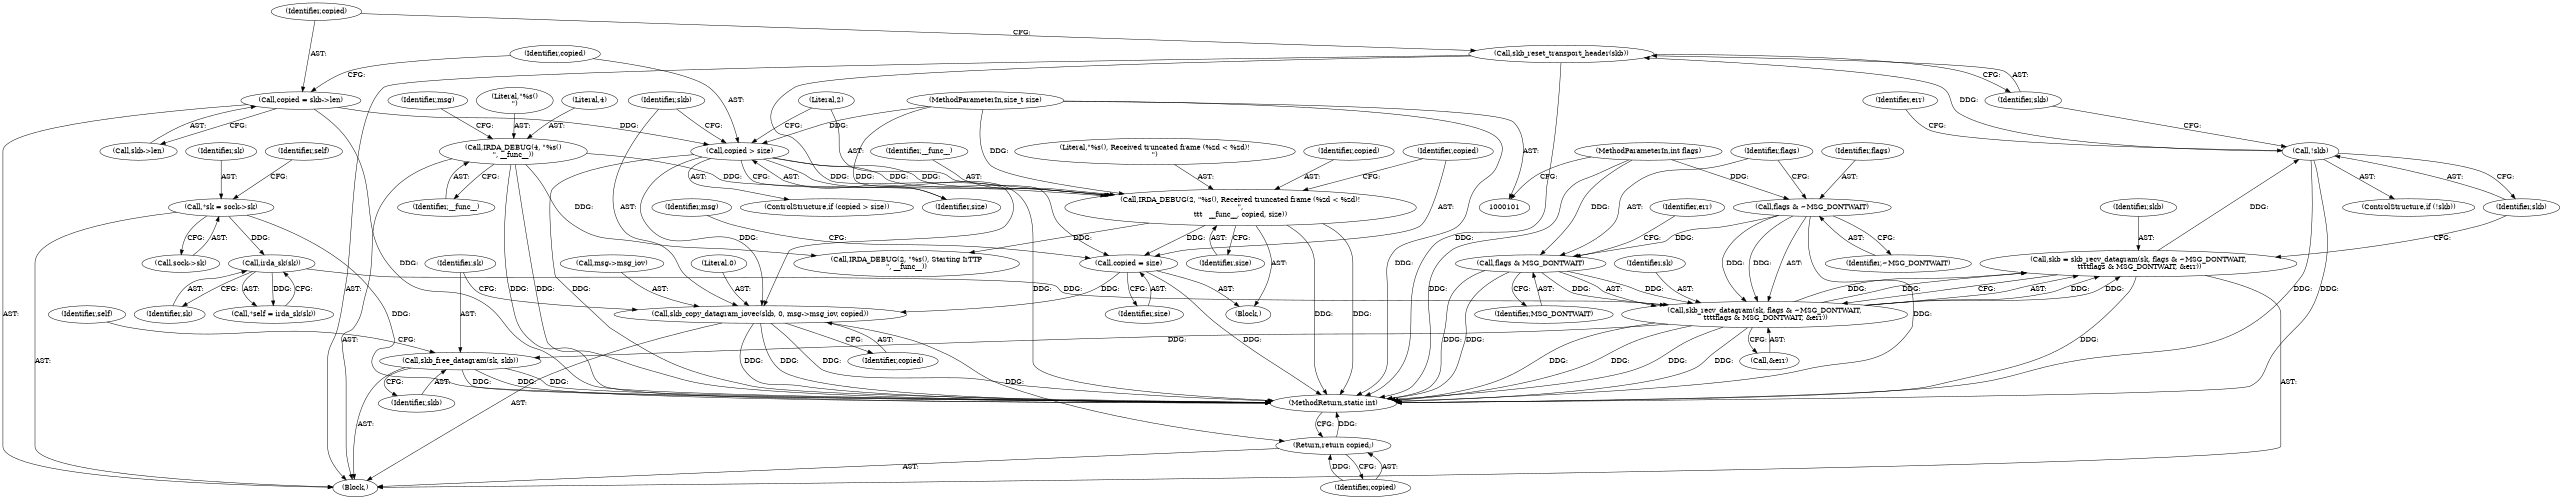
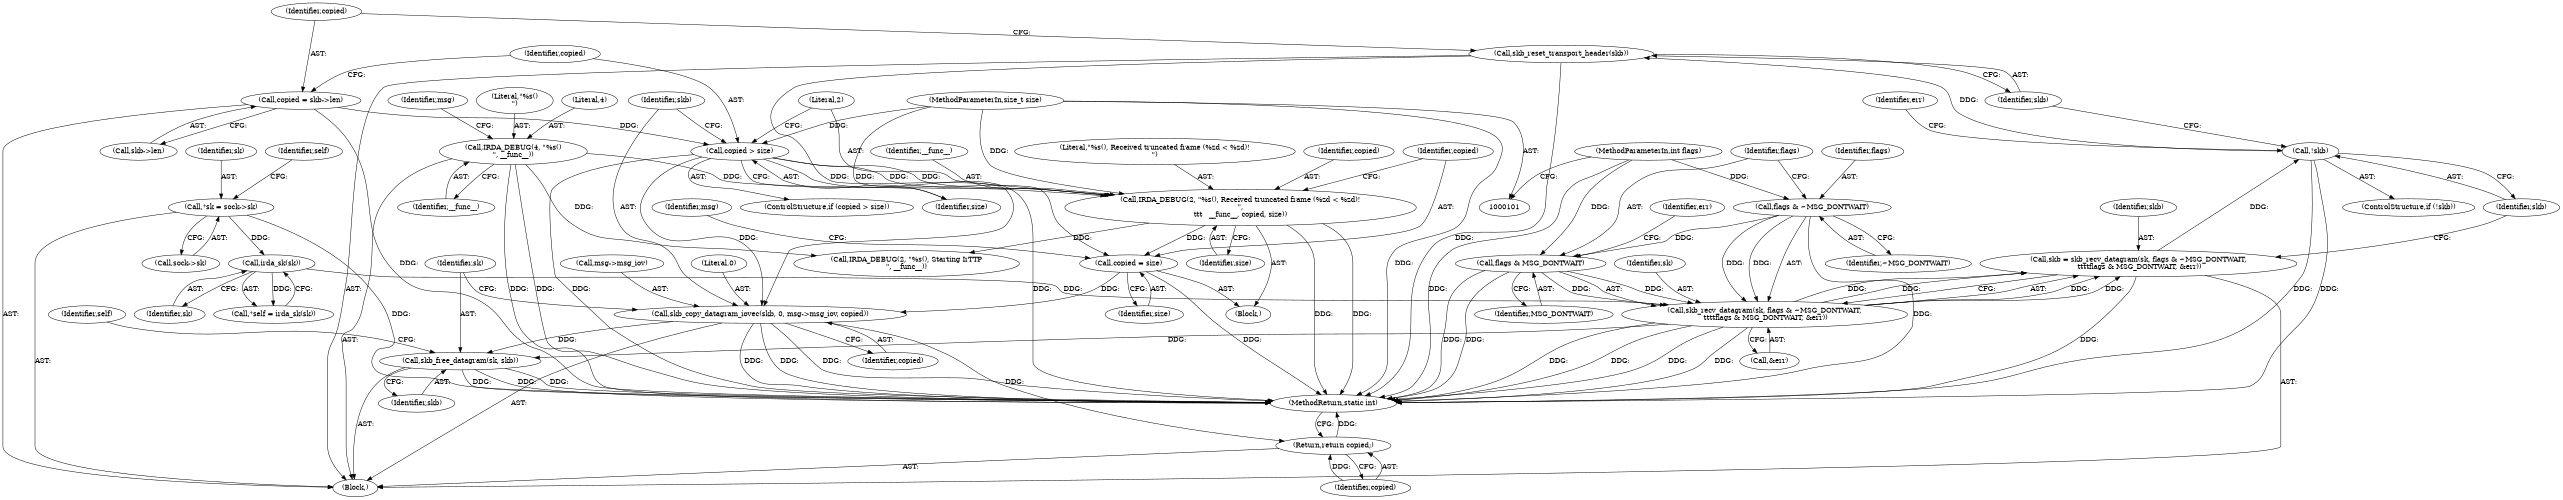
none -> (582, 332)
